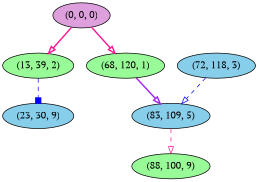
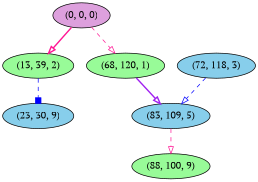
(101, 38) -> (101, 38)
